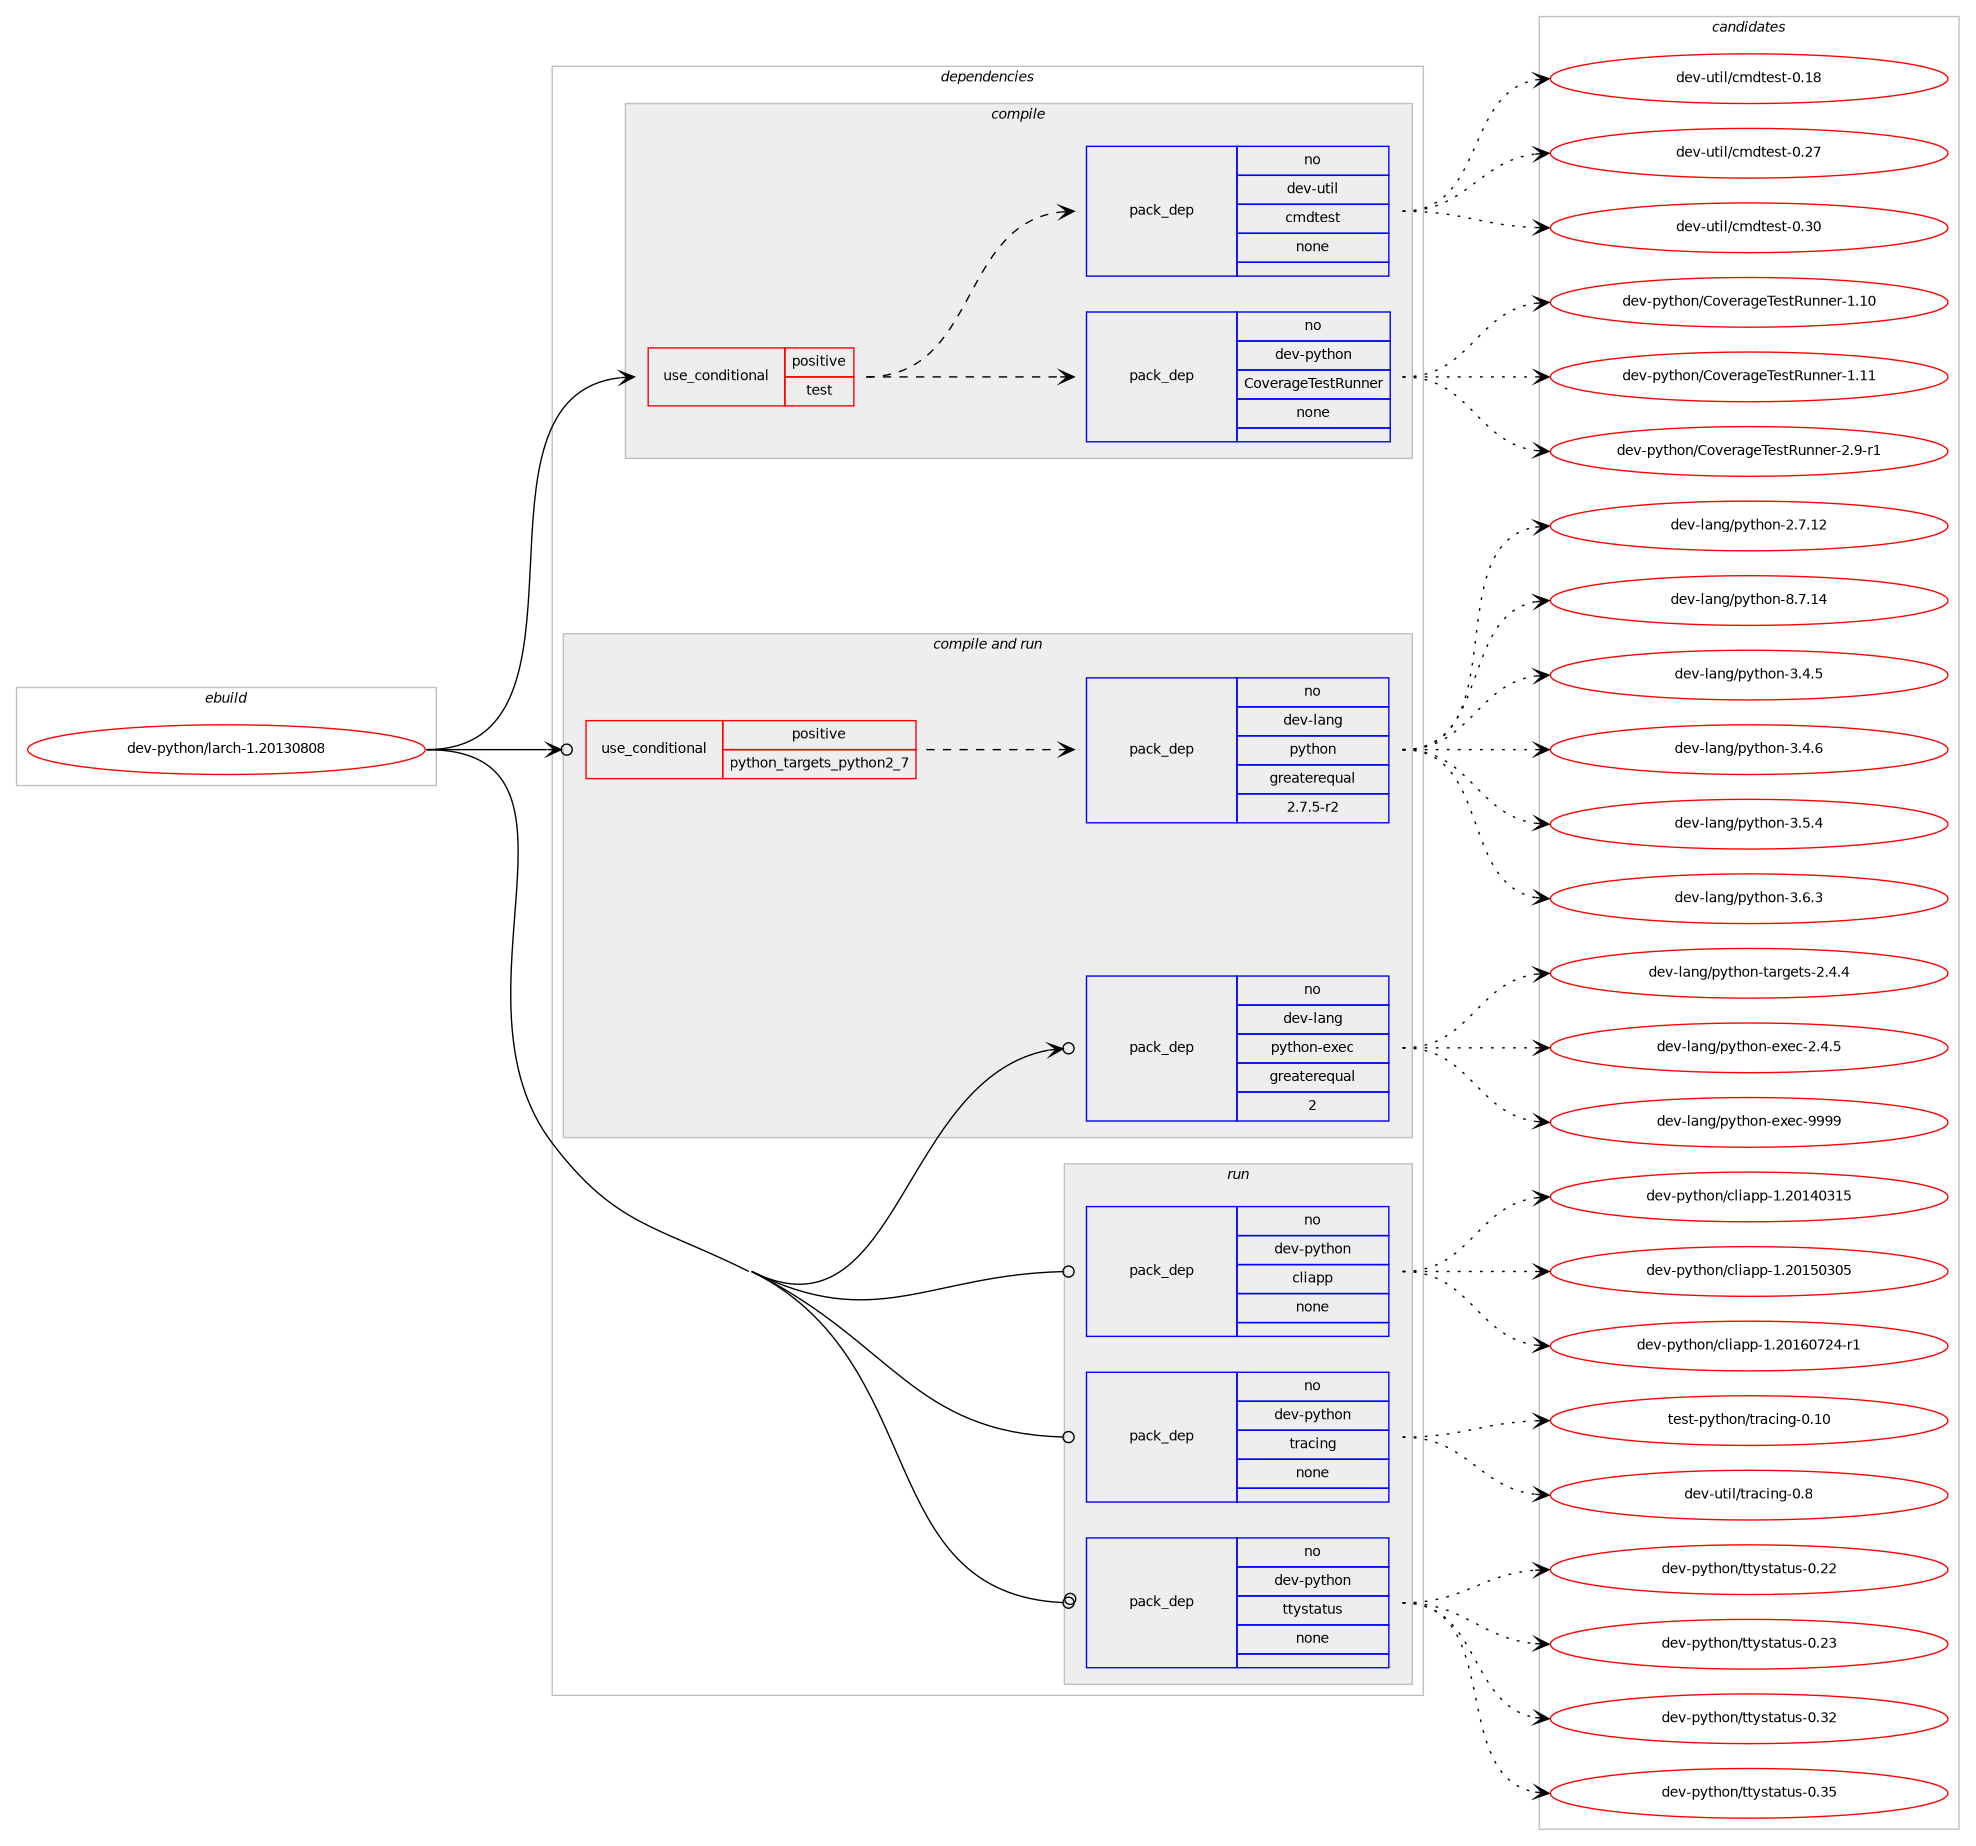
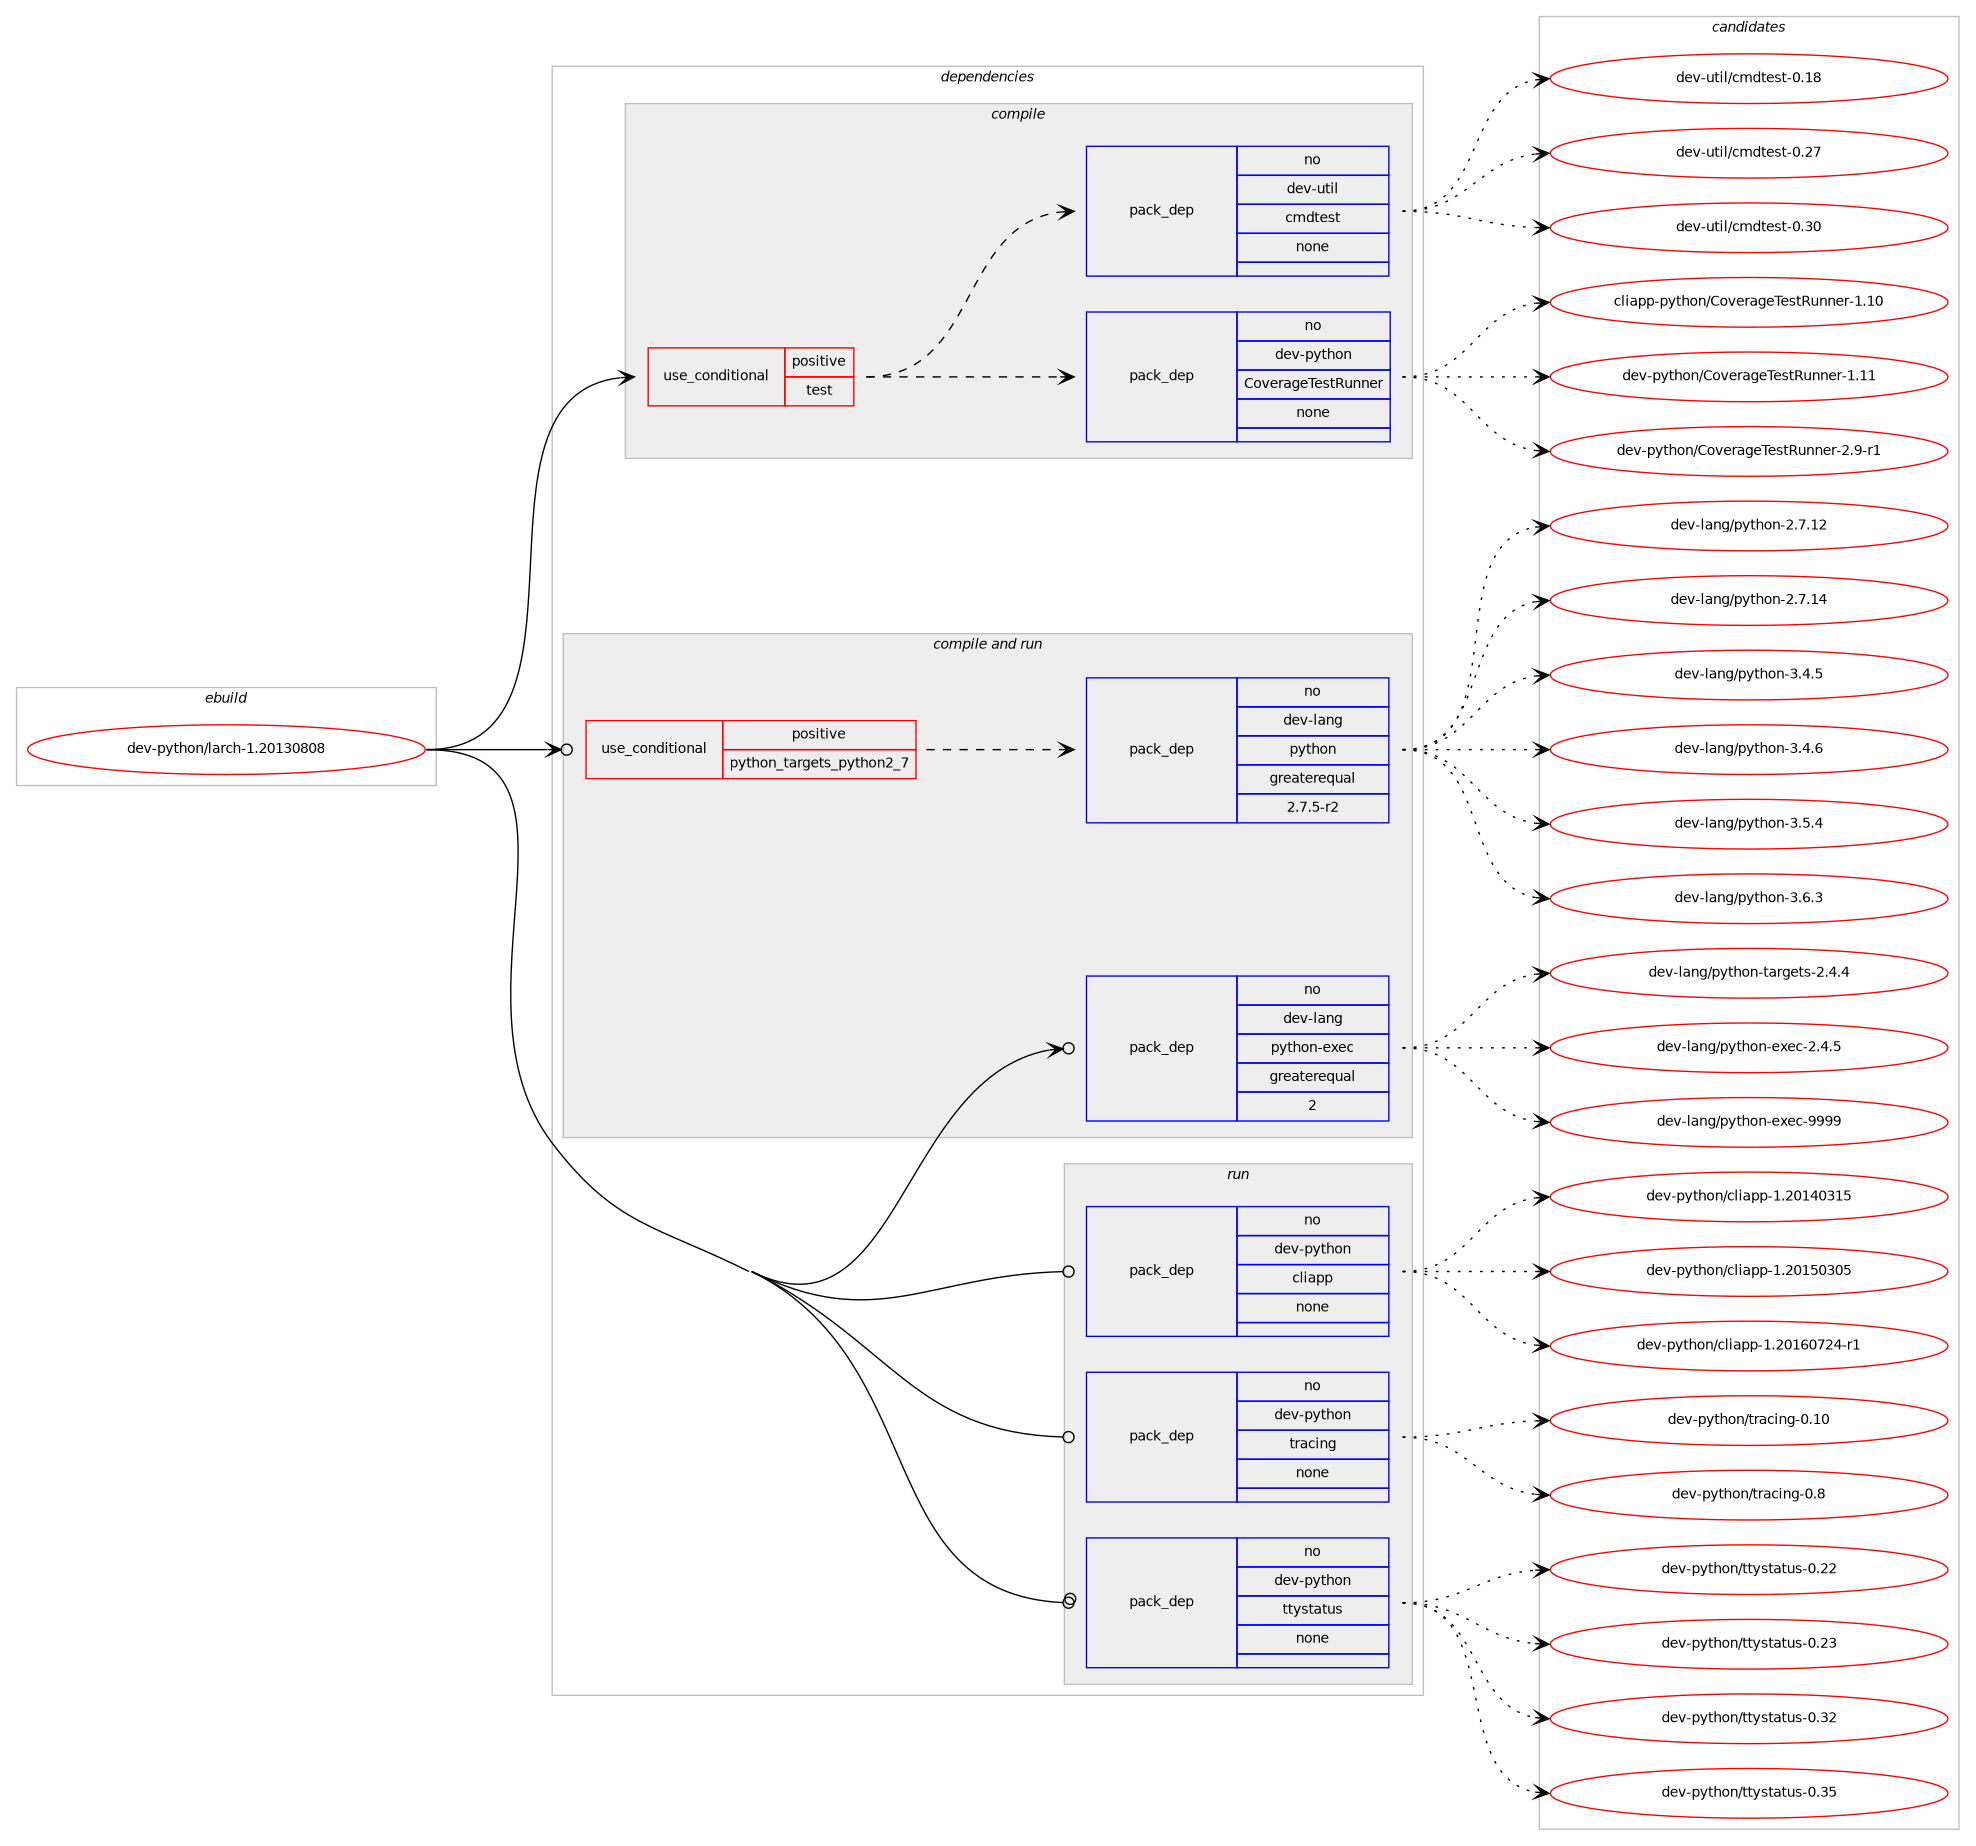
(1749, 302) -> (1749, 302)
(1749, 601) -> (1749, 601)
(1749, 1421) -> (1749, 1421)
(1749, 1495) -> (1749, 1495)
